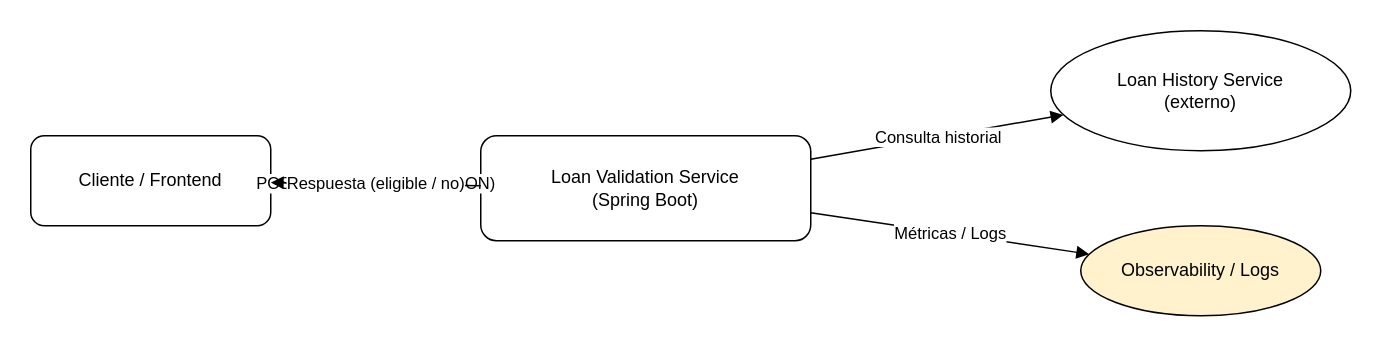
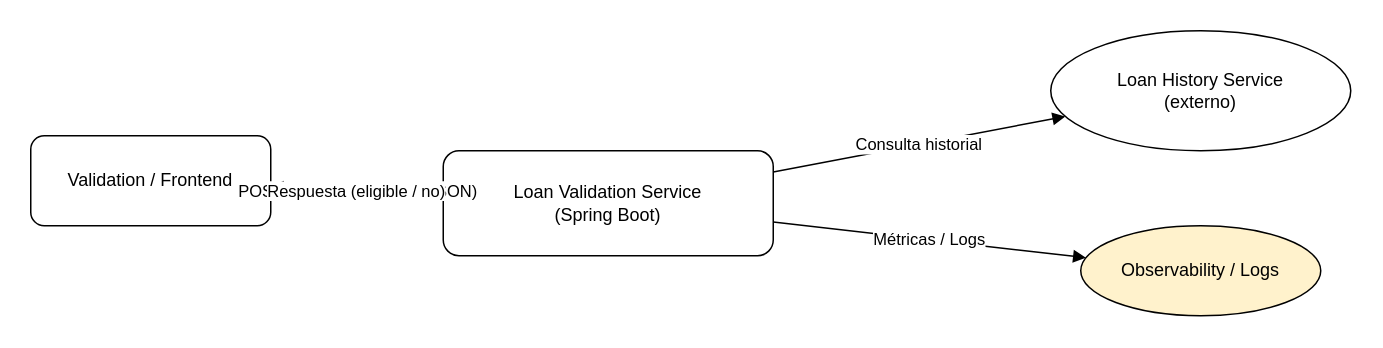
(151, 181) -> (151, 181)
(646, 188) -> (608, 203)
